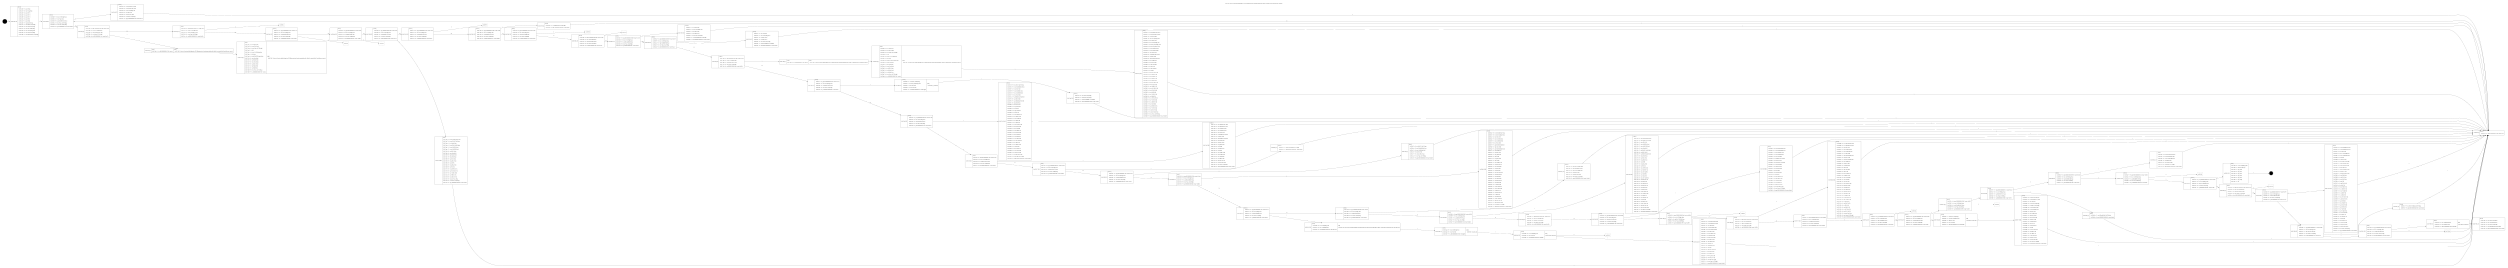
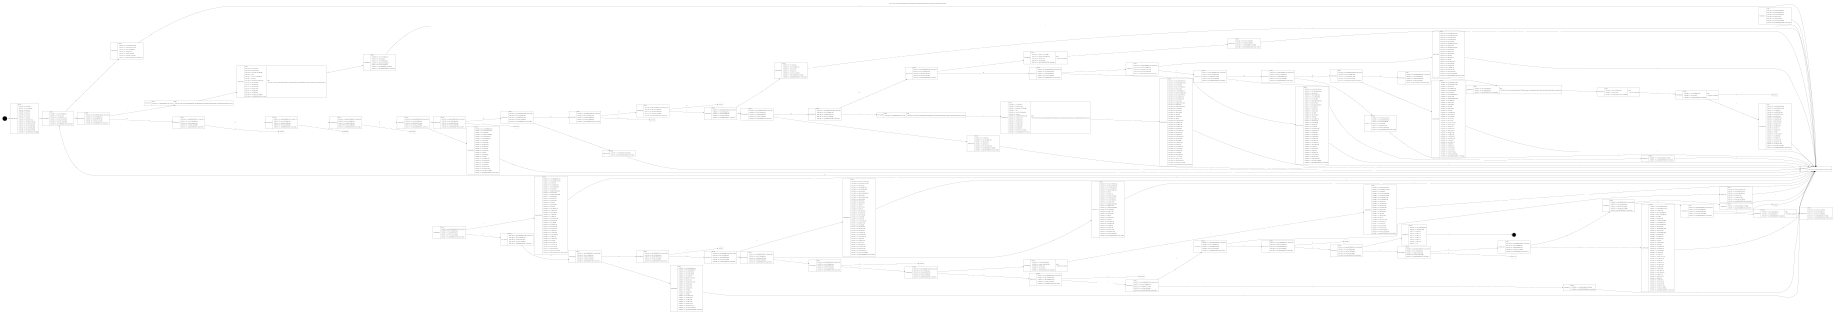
none -> (379, 62)
none -> (1108, 209)
(1352, 213) -> none
